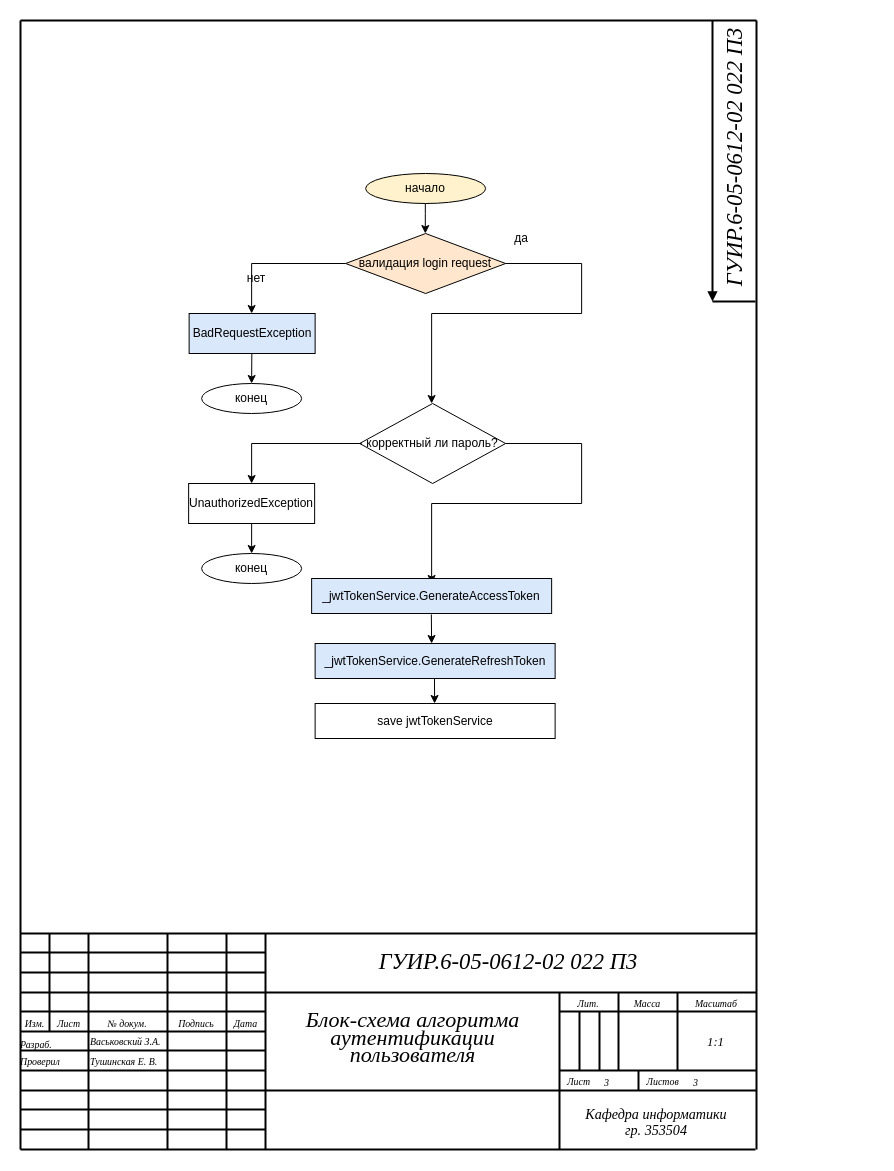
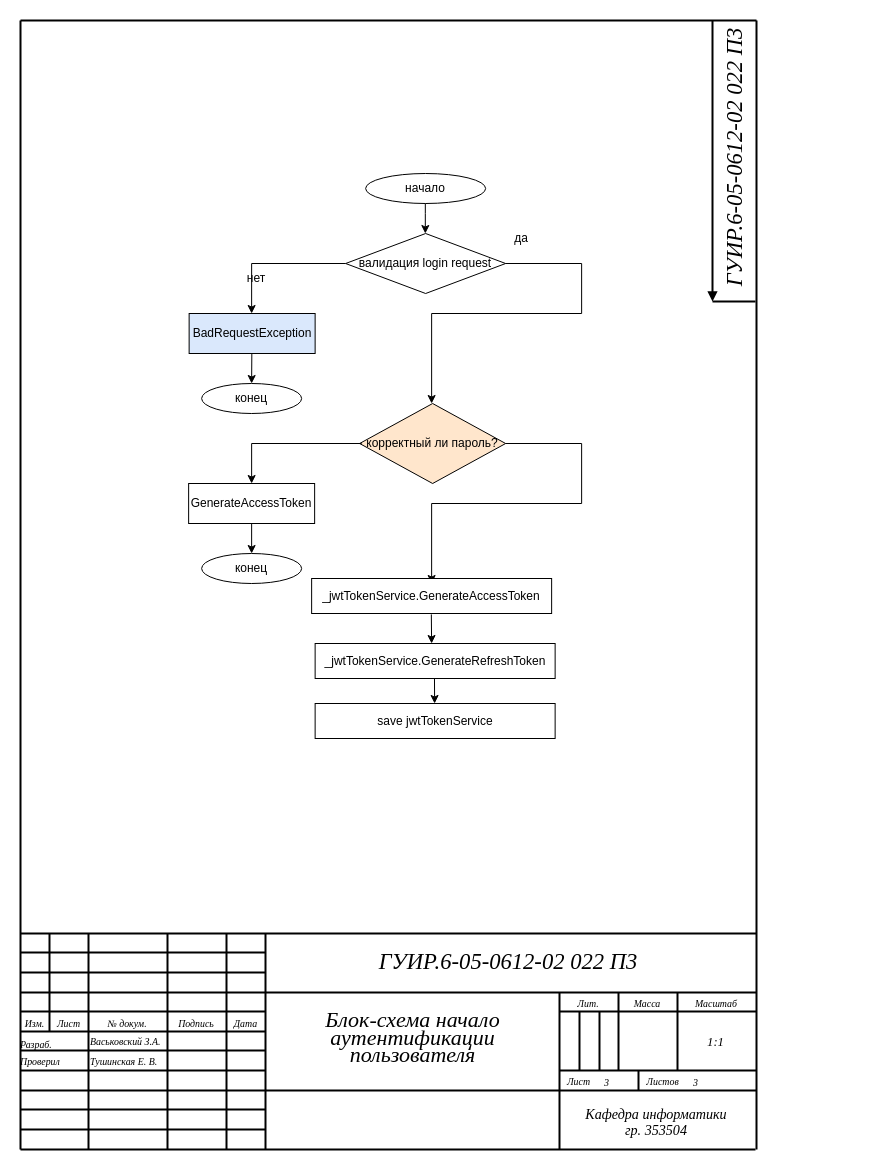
(426, 189) -> (426, 189)
(426, 264) -> (426, 264)
(433, 444) -> (433, 444)
(252, 504) -> (252, 504)
(432, 596) -> (432, 596)
(435, 661) -> (435, 661)
(413, 1040) -> (413, 1040)
